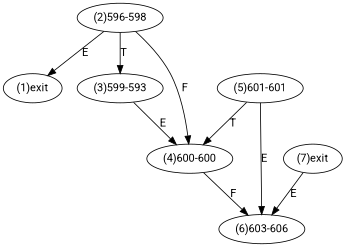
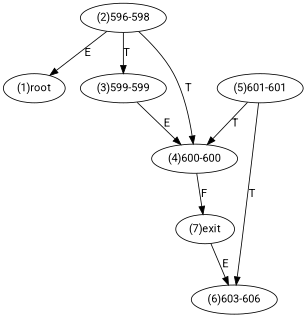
(33, 88) -> (34, 88)
(120, 88) -> (123, 88)
(185, 88) -> (189, 88)
(265, 159) -> (253, 194)
(223, 191) -> (199, 190)
